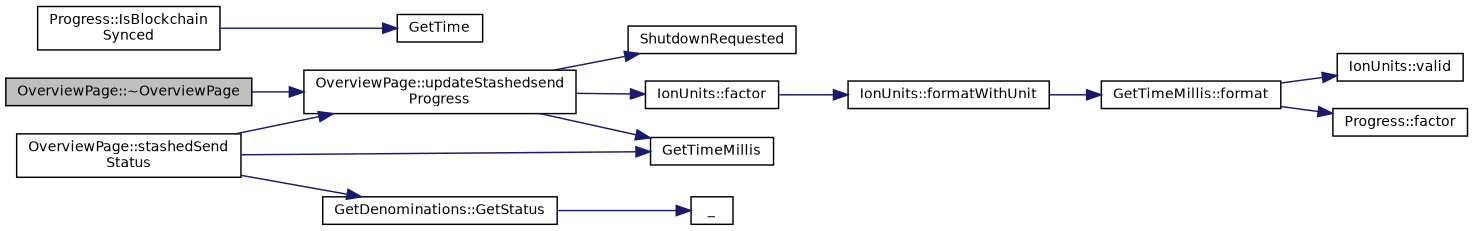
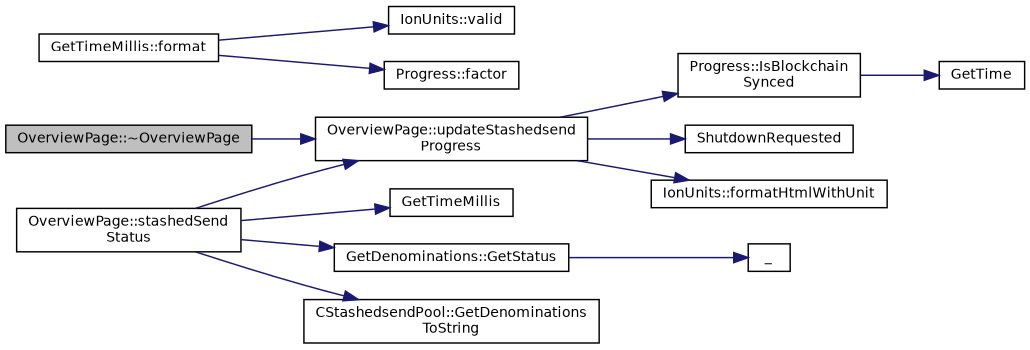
(712, 95) -> (769, 194)
(949, 95) -> none
(588, 124) -> (612, 107)
none -> (452, 321)
